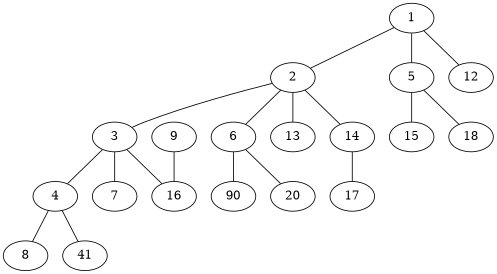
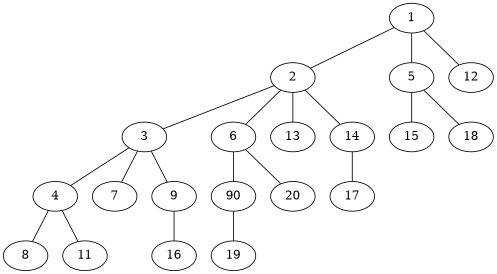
(144, 167) -> (159, 167)
(85, 256) -> (85, 256)
none -> (233, 256)
